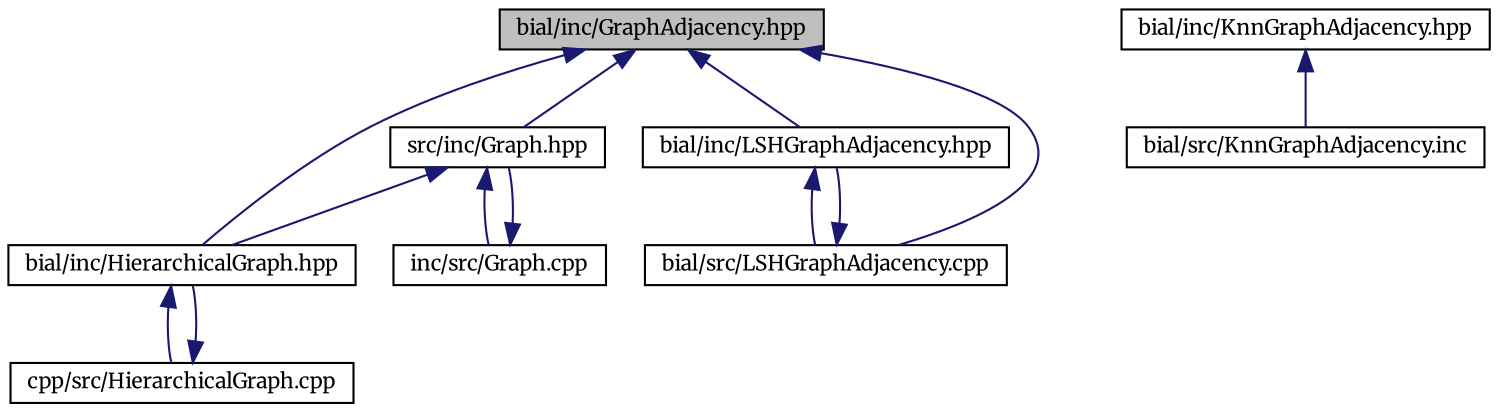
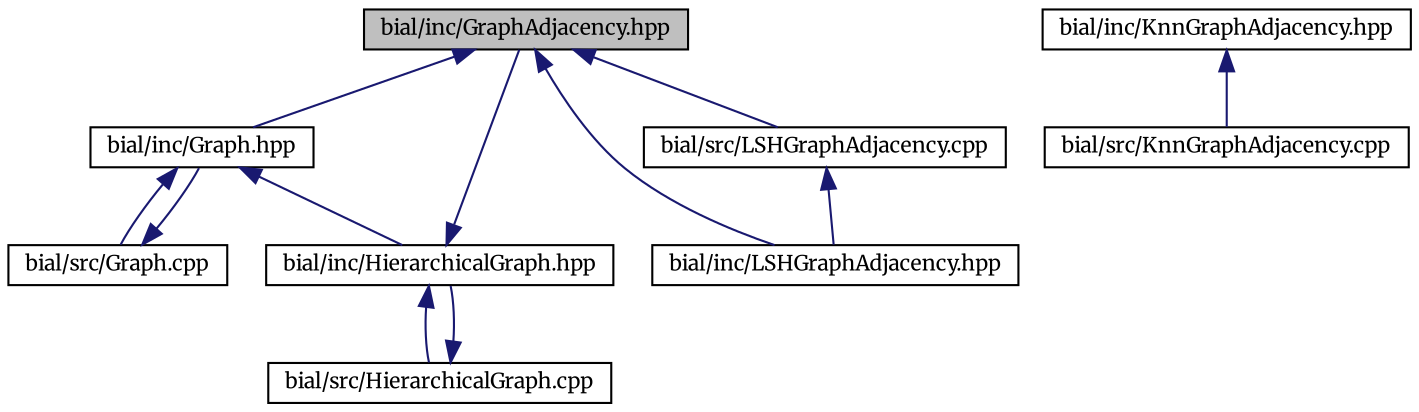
(371, 126) -> (487, 137)
(498, 147) -> (202, 147)
(1306, 147) -> (1227, 147)
(812, 217) -> none
(500, 265) -> (118, 265)
(182, 383) -> (440, 383)
